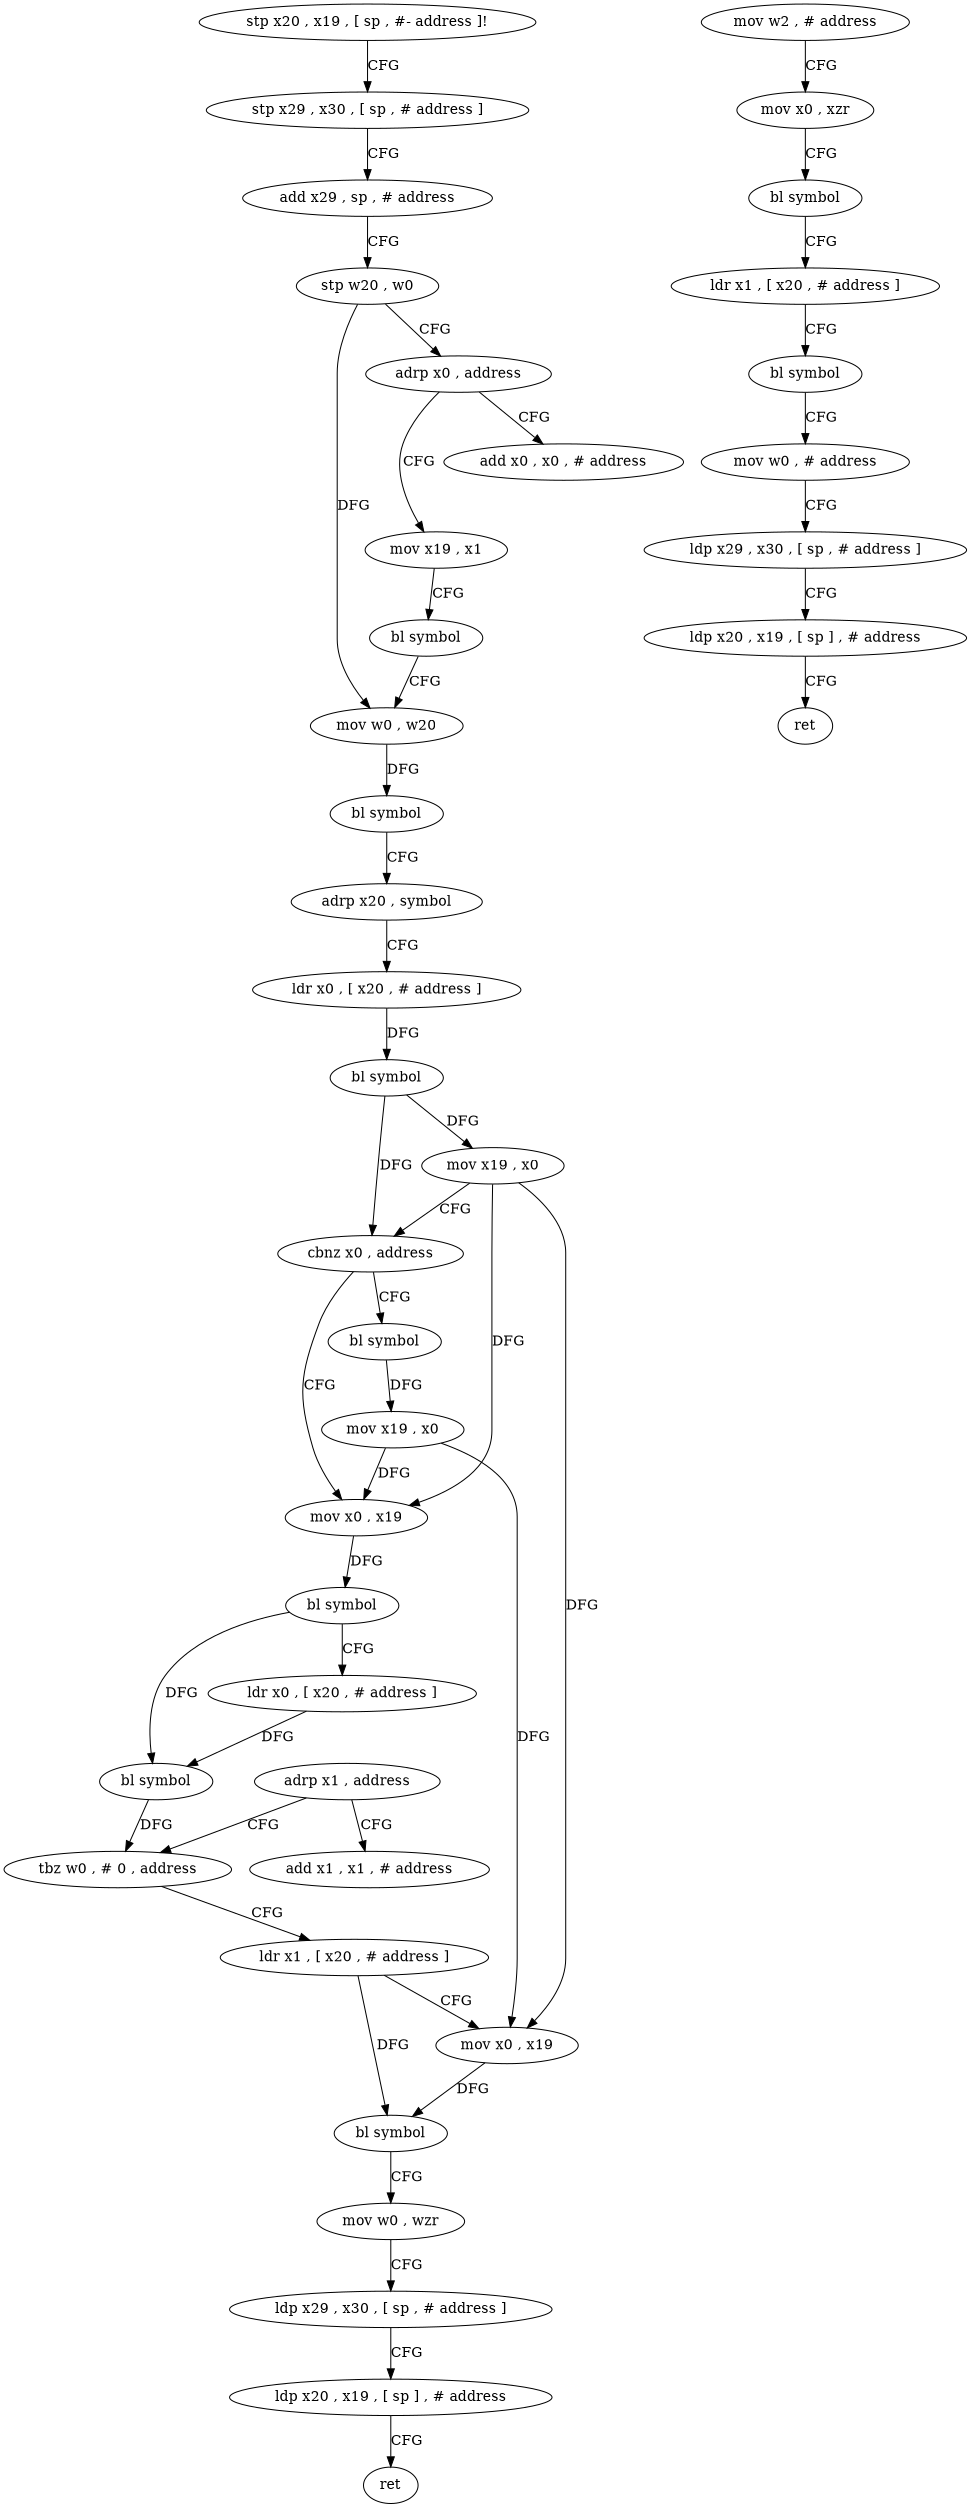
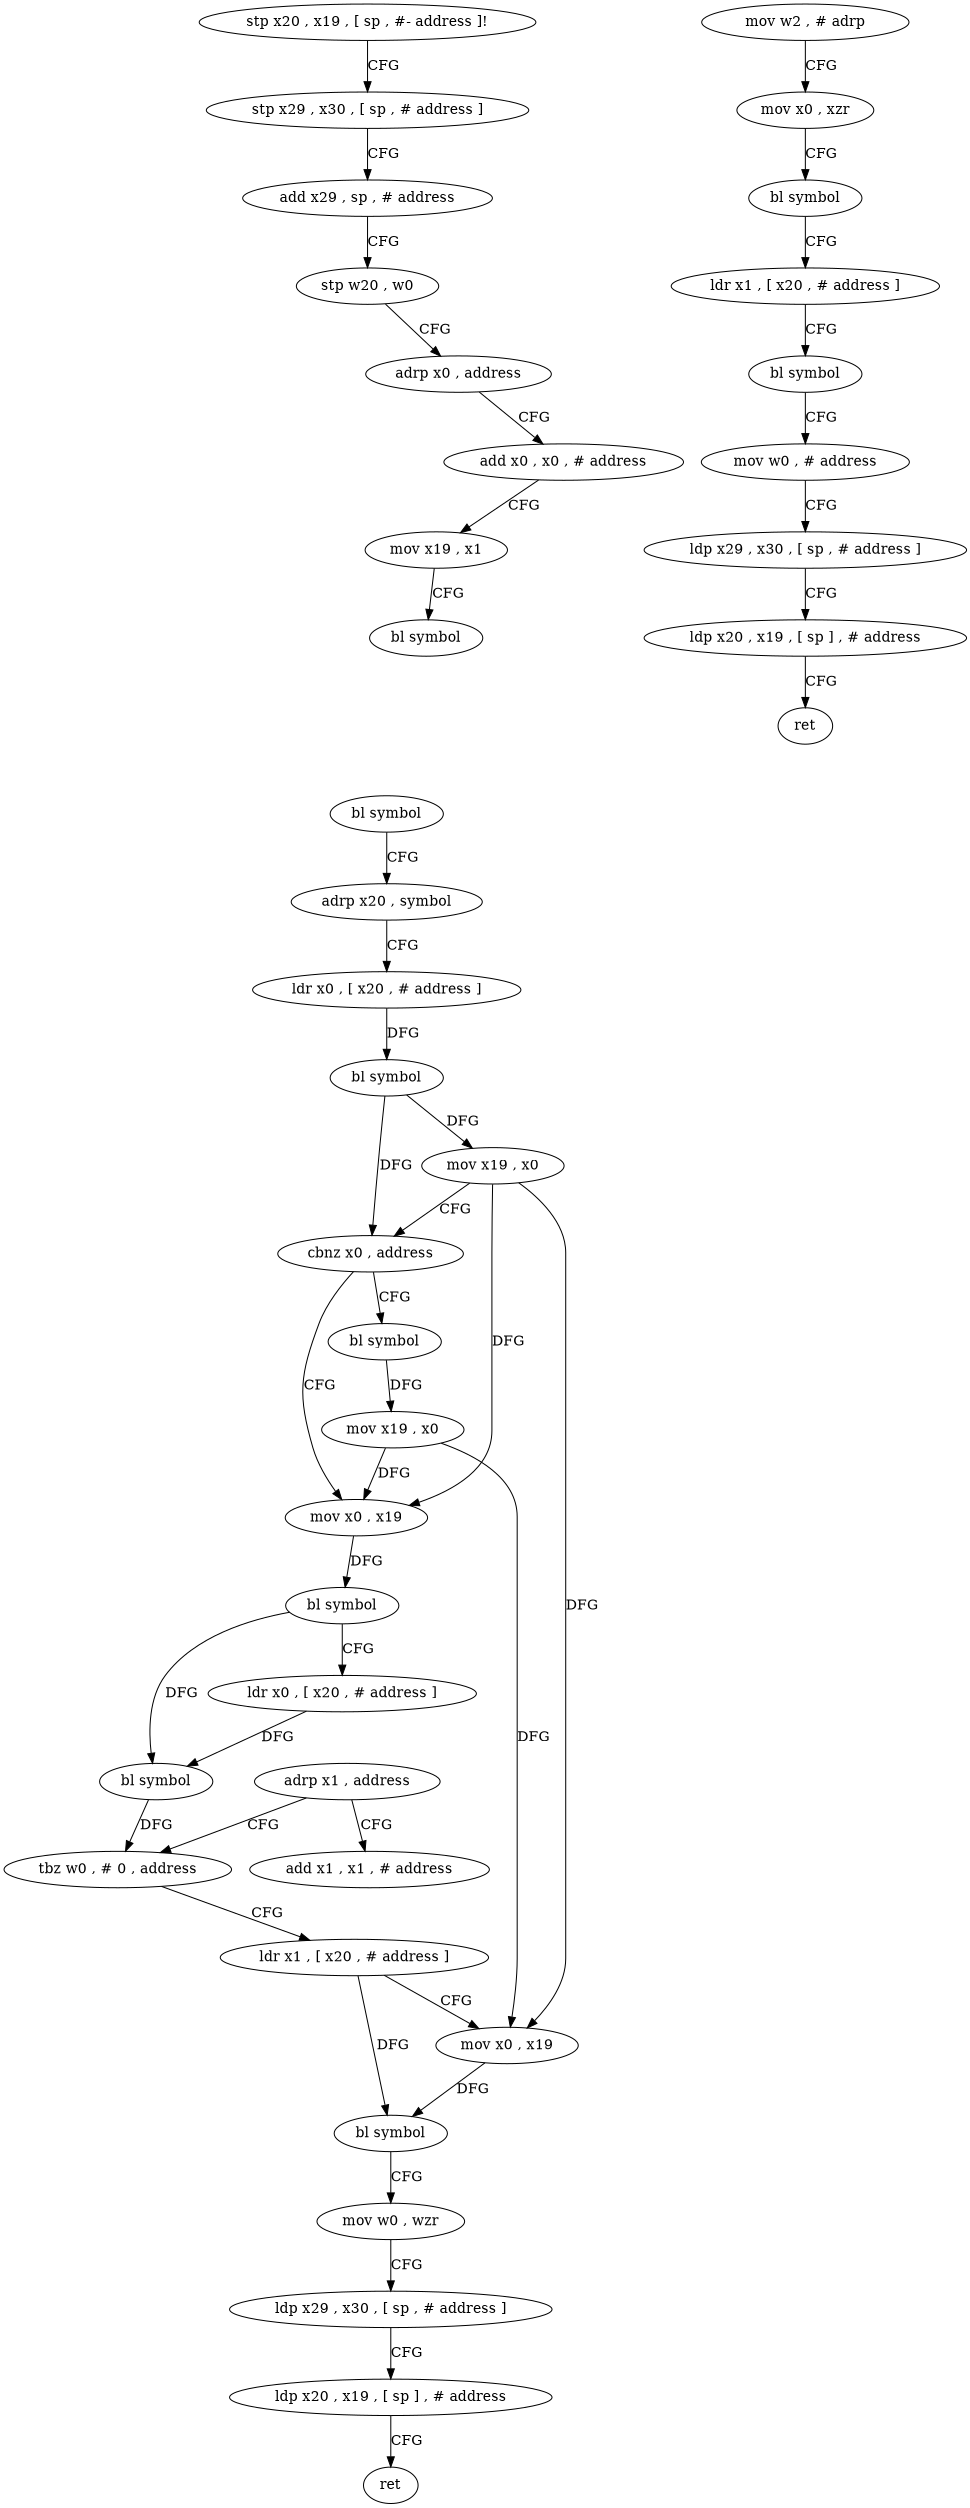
(805, 22) -> (805, 22)
(401, 453) -> (504, 503)
(387, 726) -> none
